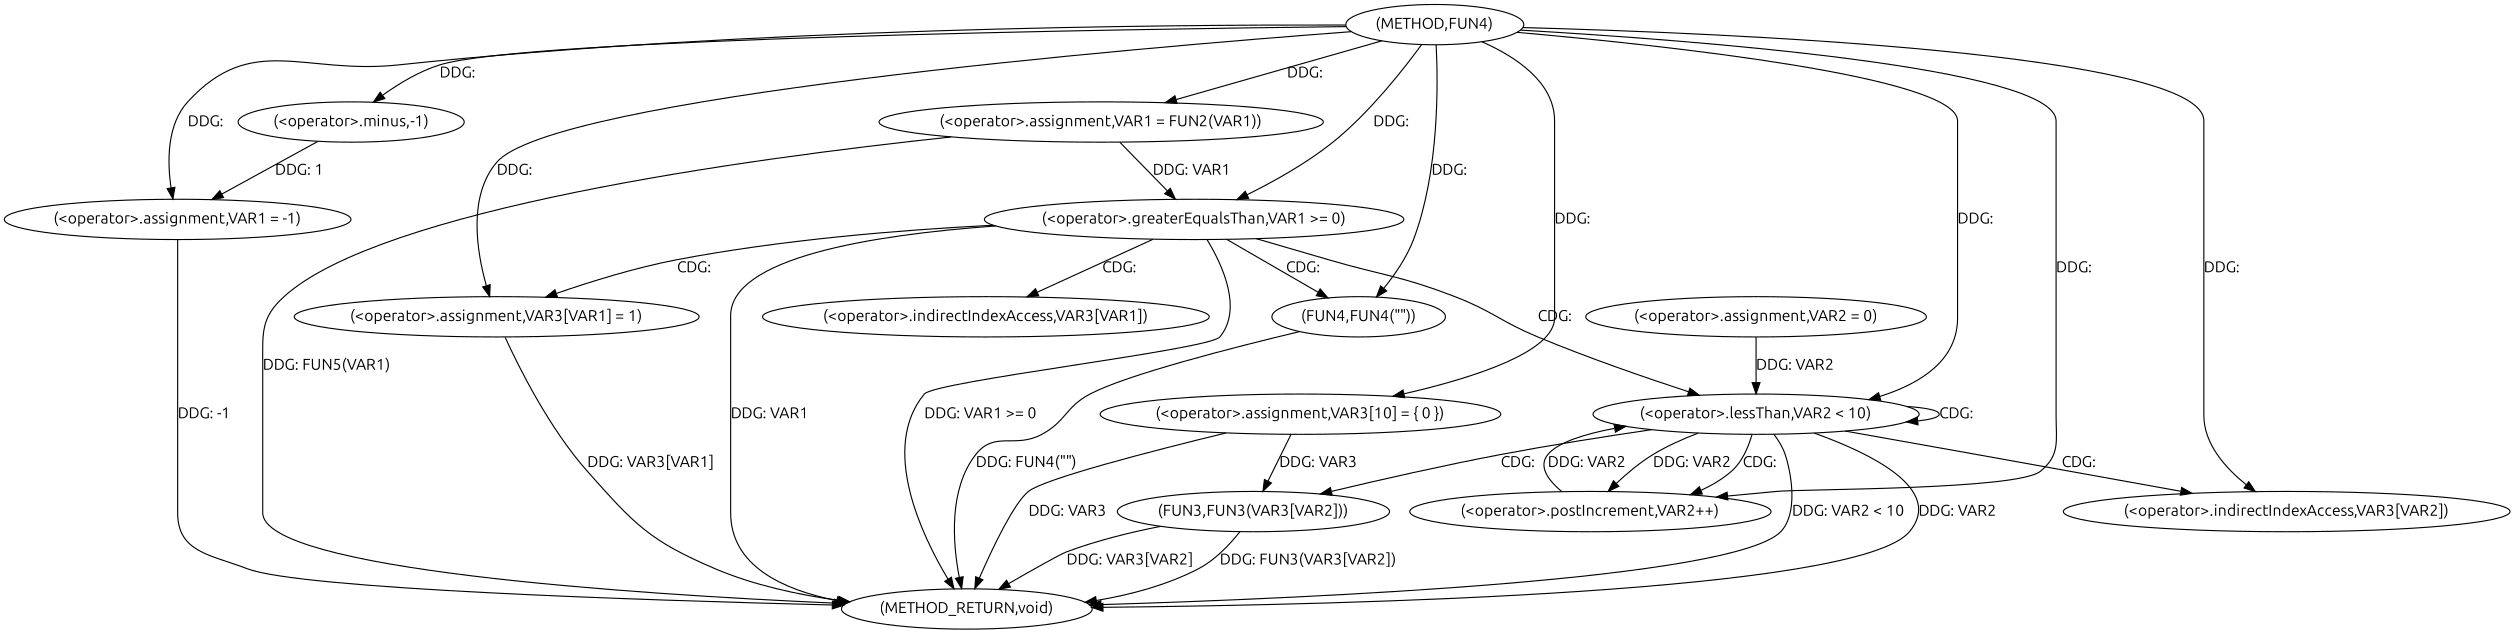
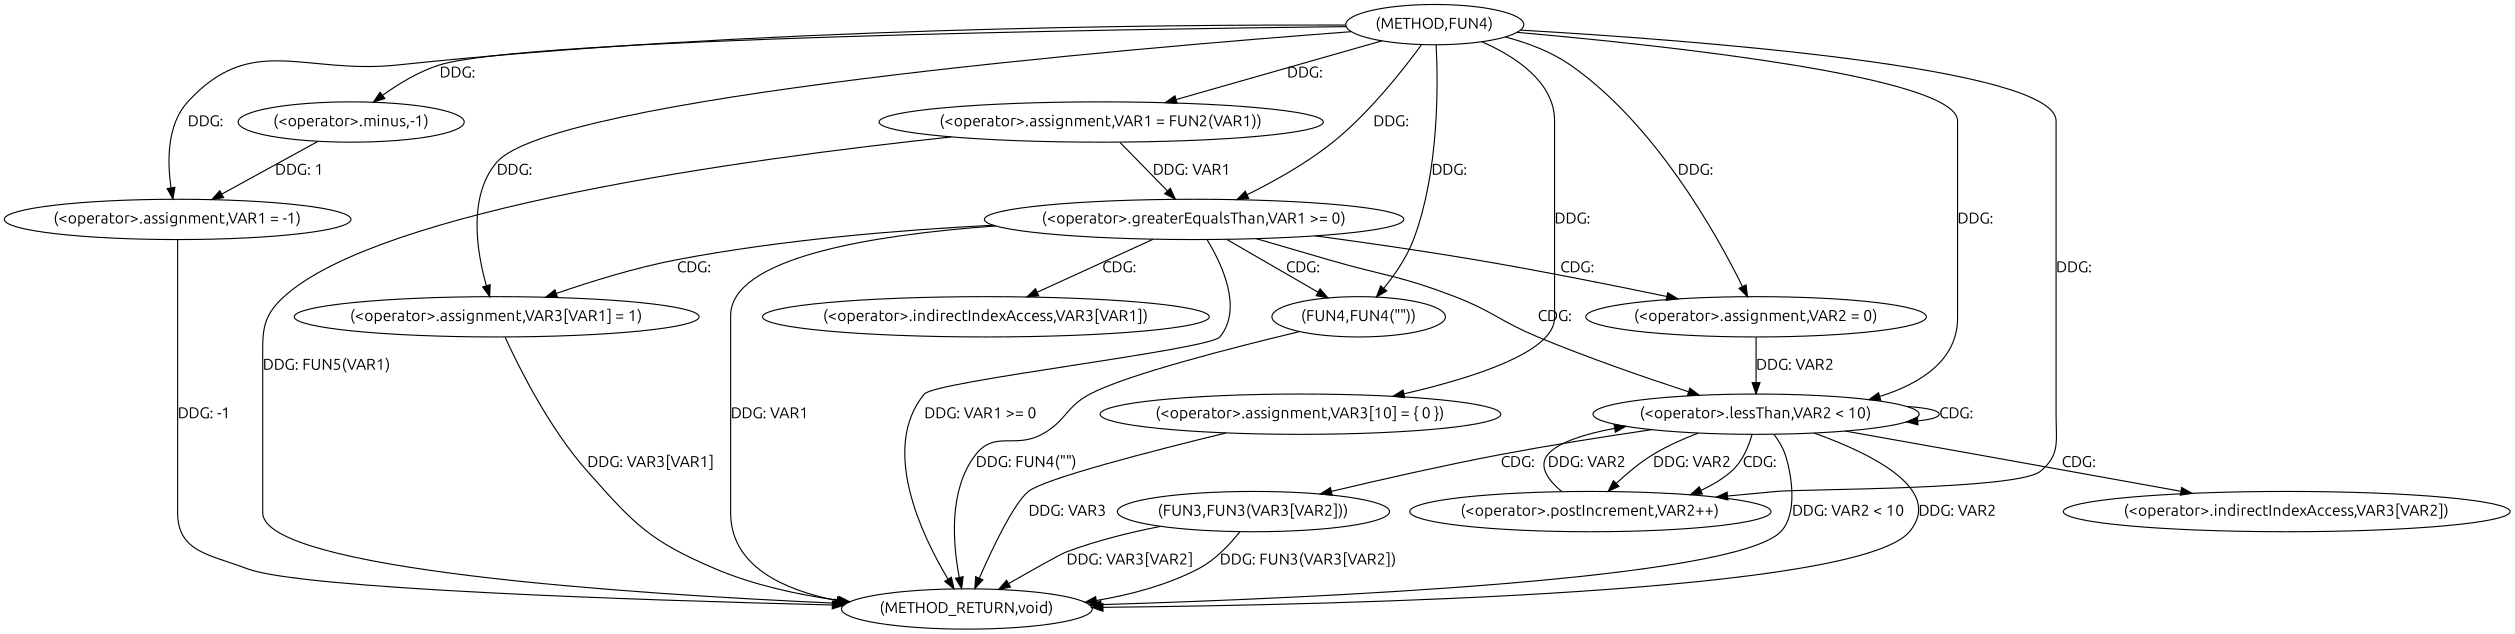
(2059, 66) -> (1647, 138)
none -> (1492, 263)
(1279, 458) -> none
